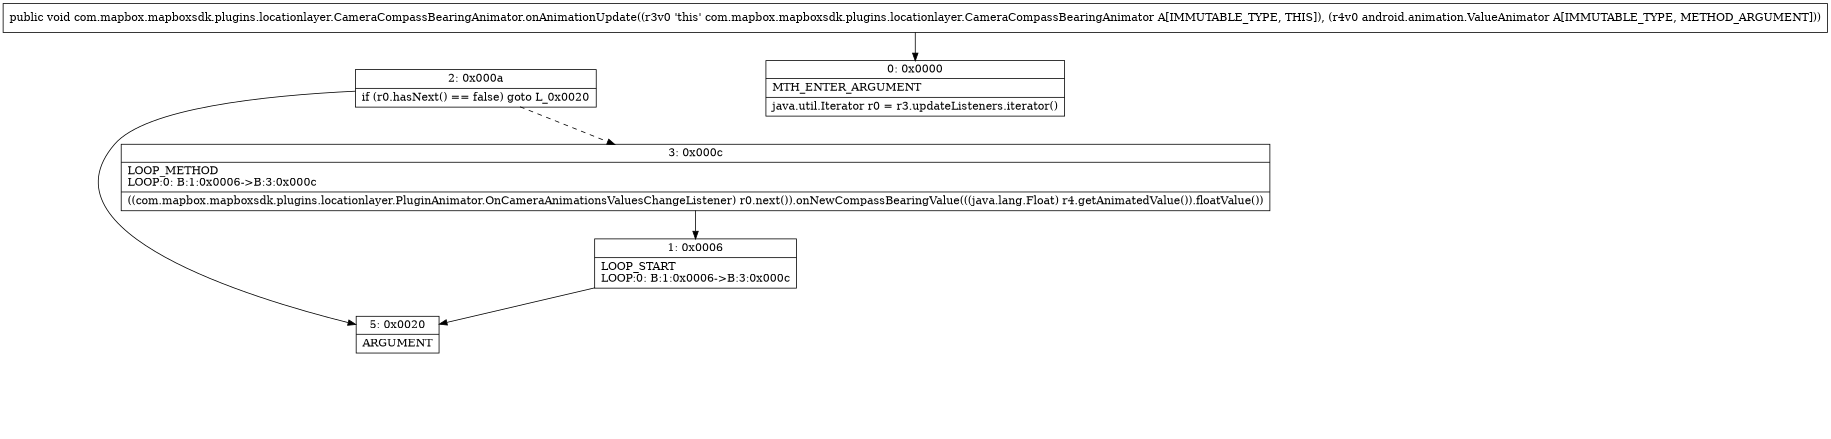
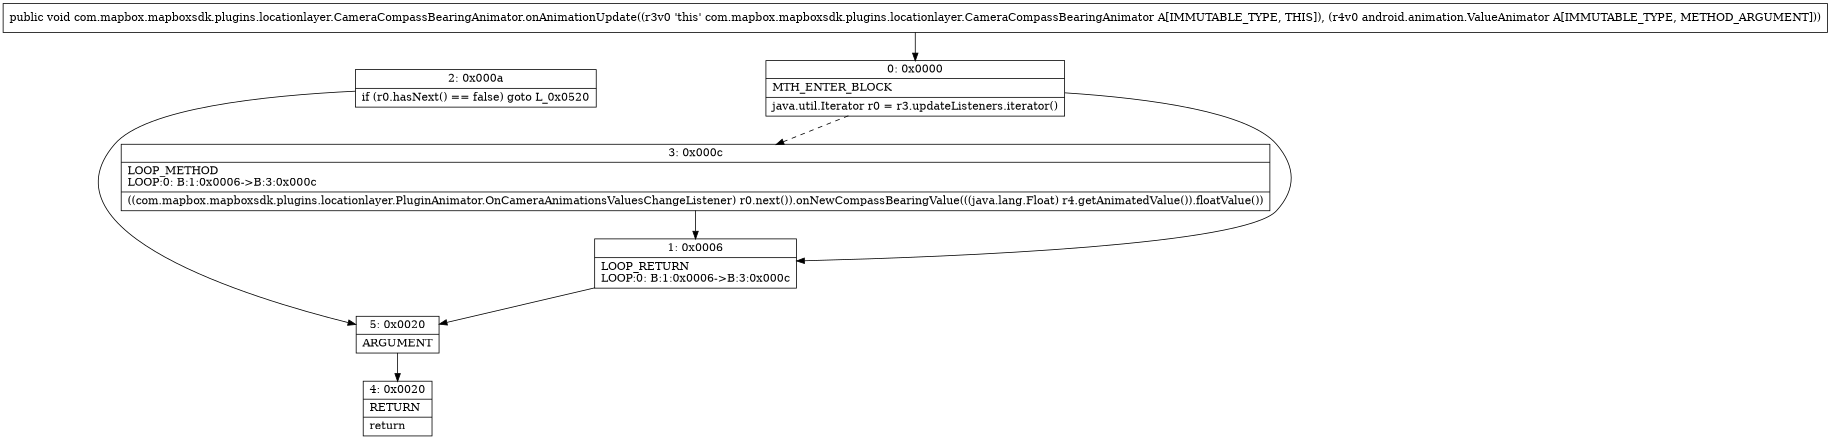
(847, 88) -> (832, 88)
(476, 97) -> (476, 97)
(564, 124) -> (816, 129)
none -> (1190, 236)
(638, 267) -> (645, 267)
none -> (398, 409)
